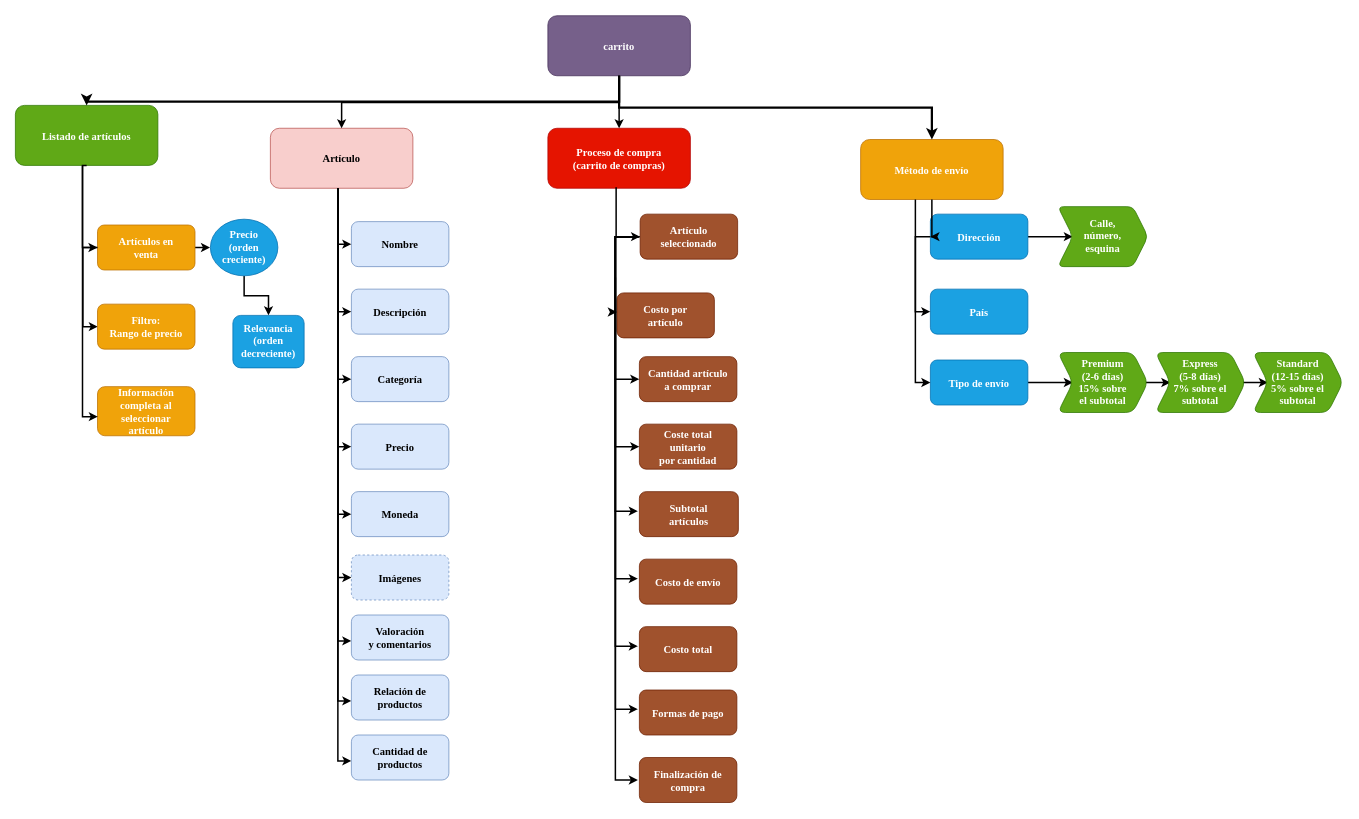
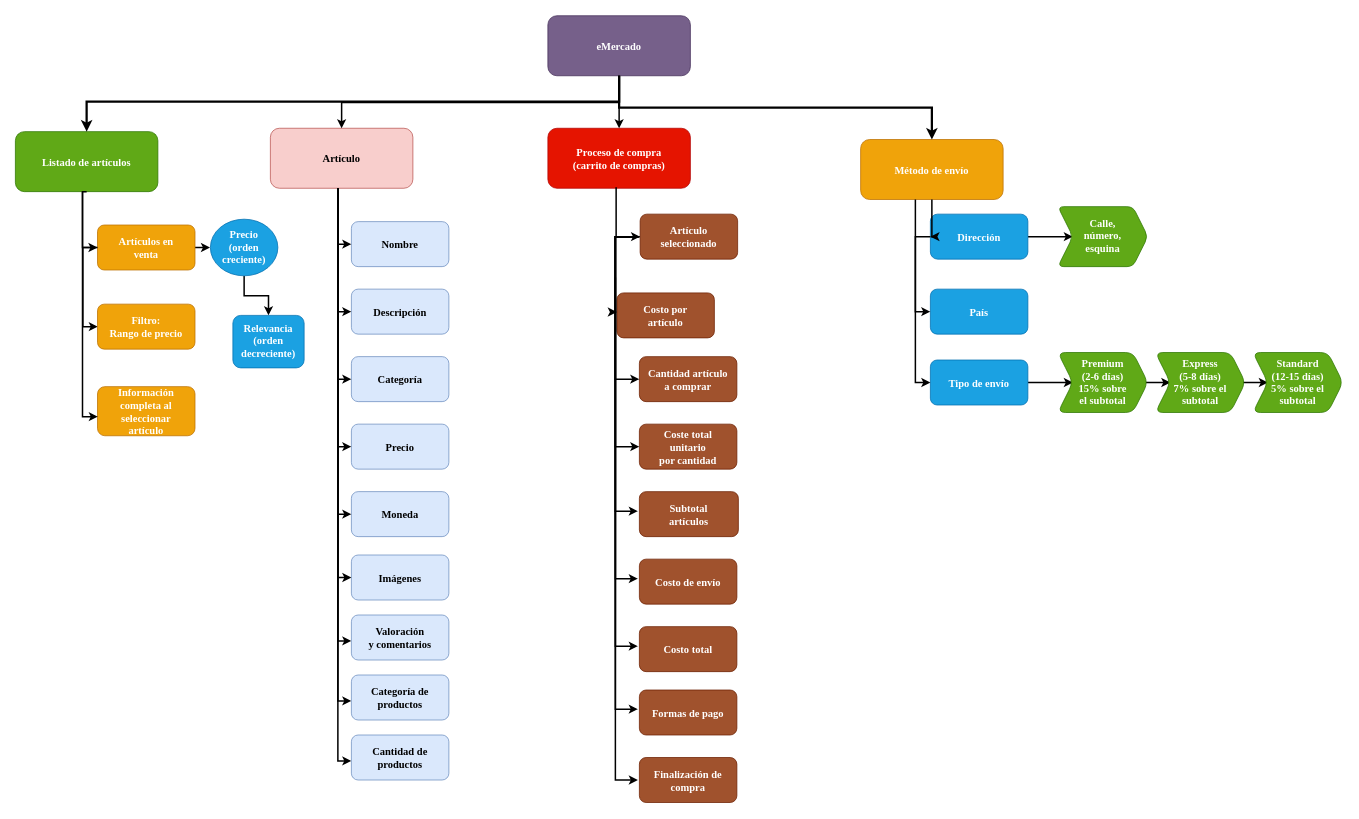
(619, 46) -> (619, 46)
(87, 135) -> (87, 162)
(400, 578) -> (400, 578)
(400, 692) -> (400, 692)
